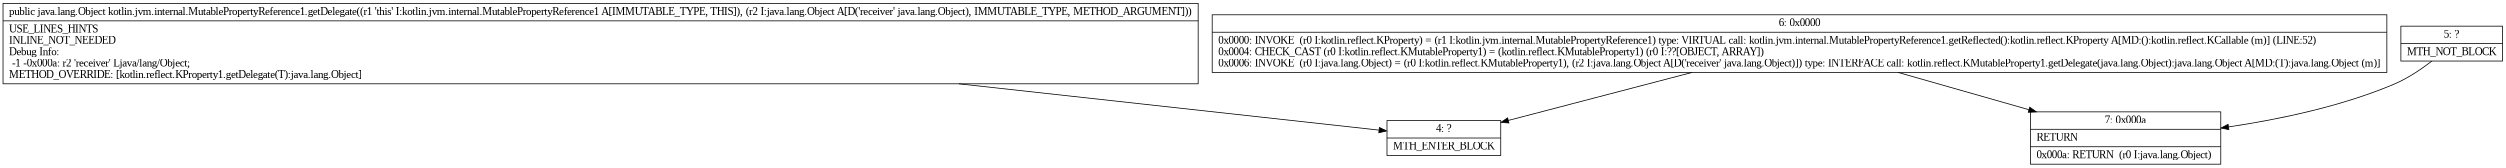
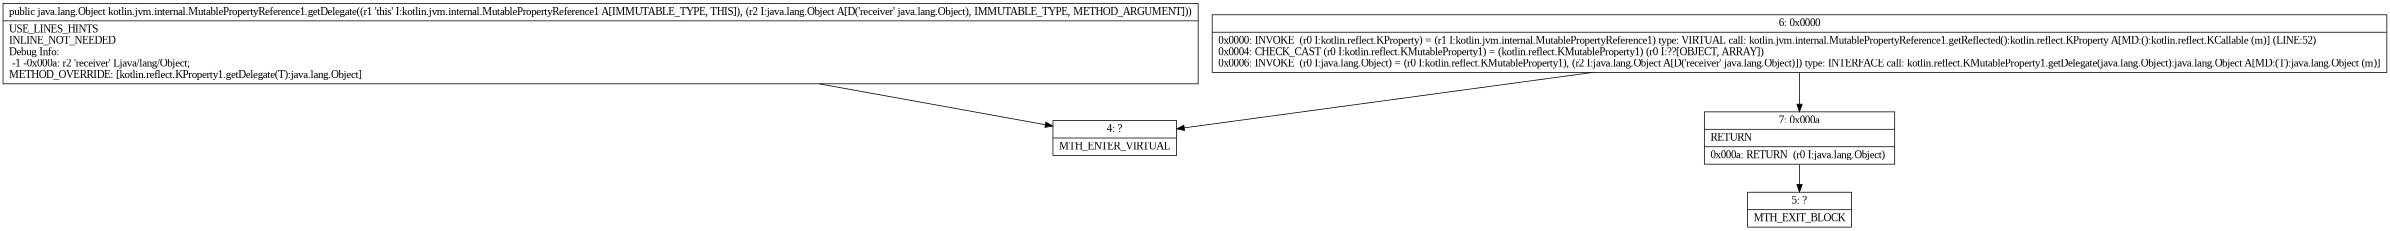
(2452, 52) -> (1800, 218)
(2334, 105) -> (1800, 174)
(1444, 146) -> (1115, 146)
